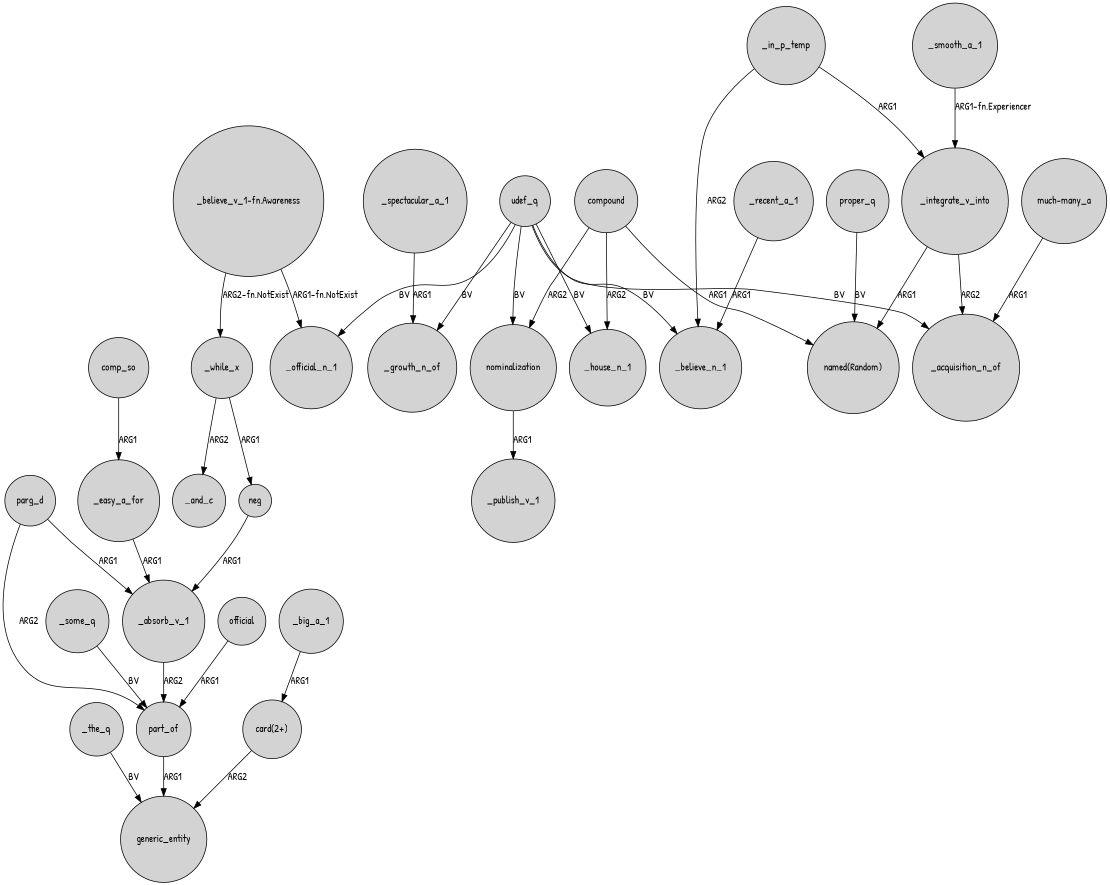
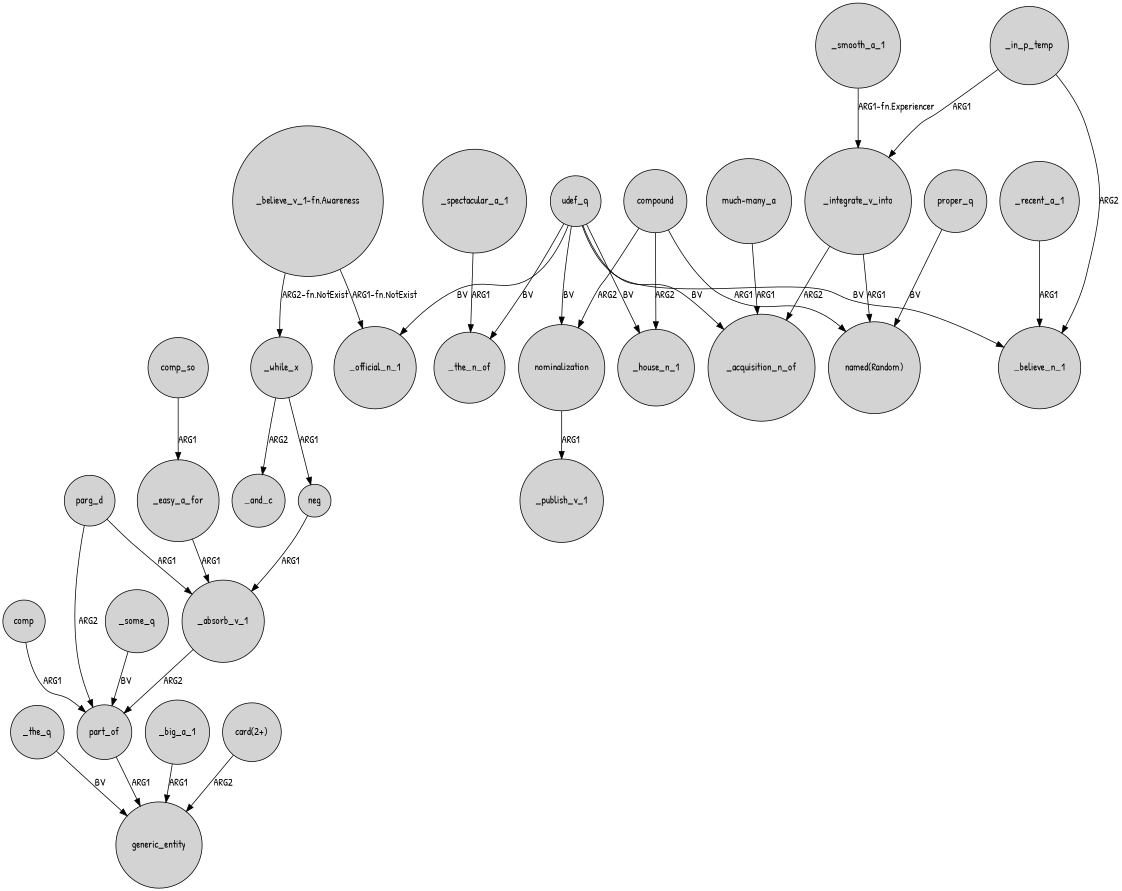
(412, 368) -> (469, 368)
(242, 621) -> (24, 621)
(292, 673) -> (170, 779)
